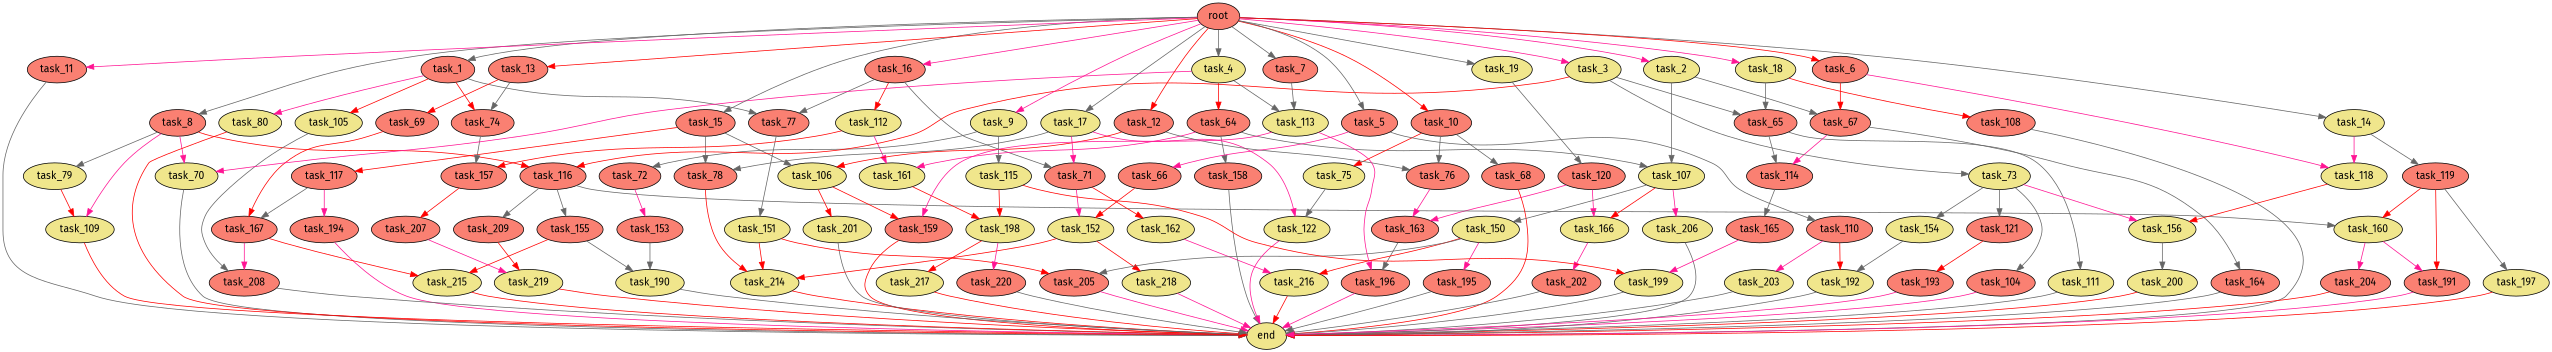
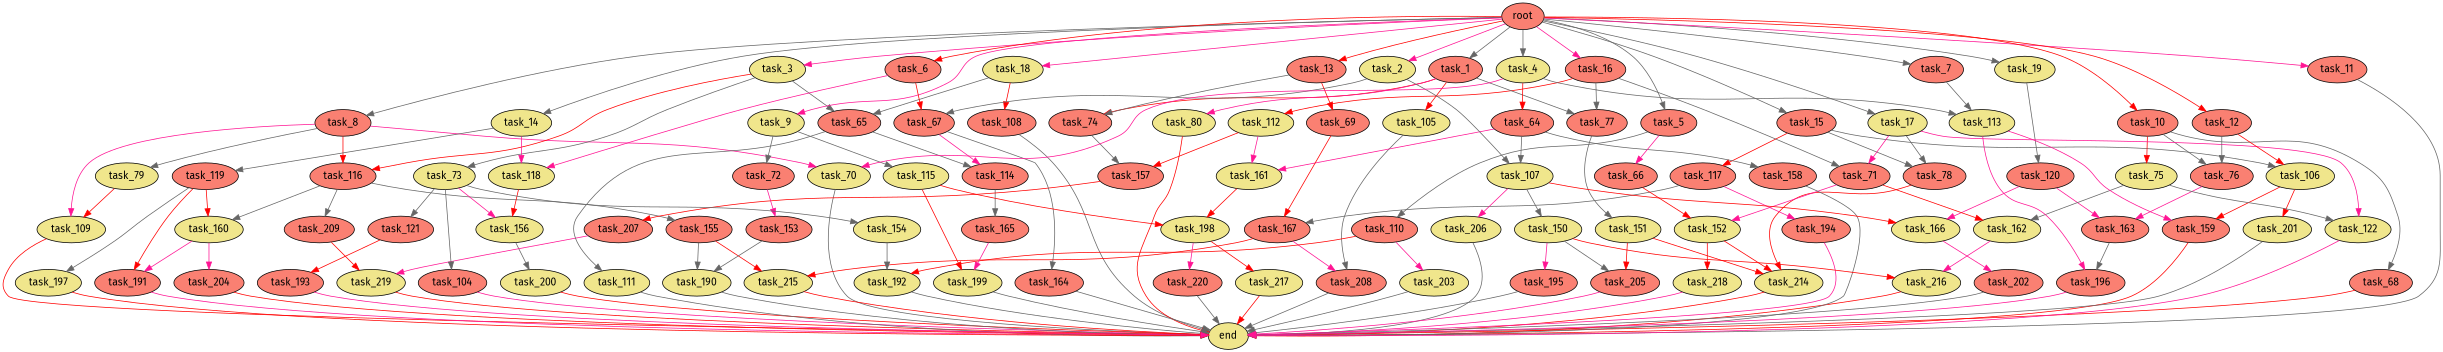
none -> (2083, 201)
